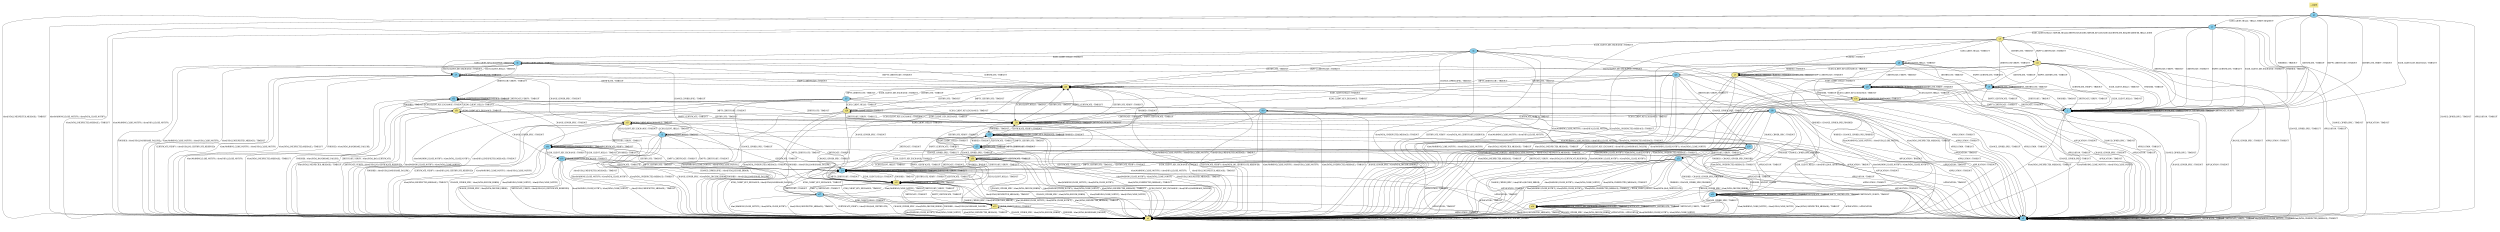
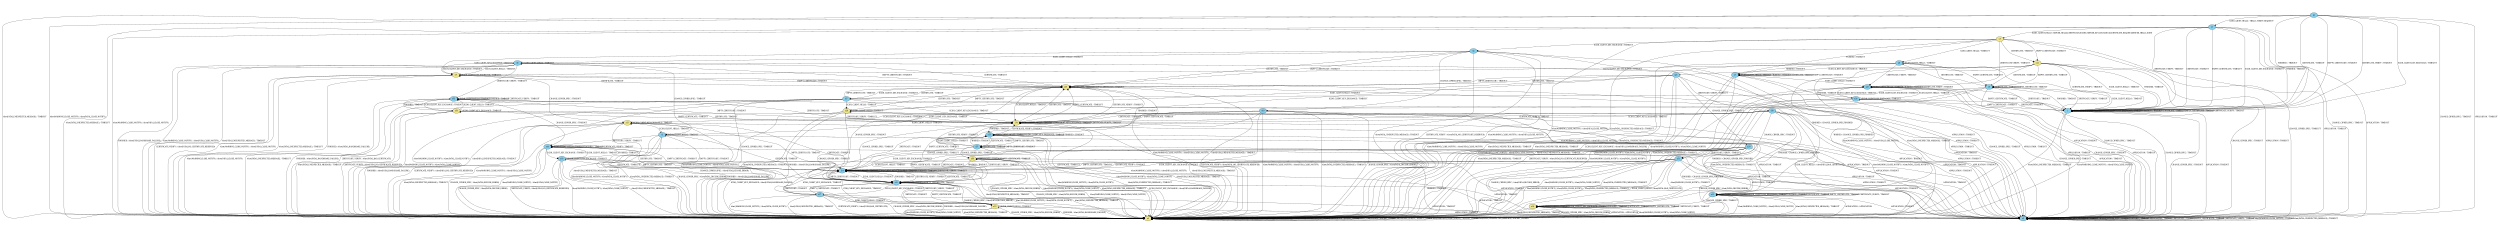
(2314, 5) -> none
(456, 75) -> (456, 75)
(1735, 75) -> (1735, 75)
none -> (1418, 96)
(1856, 99) -> (1856, 99)
(2052, 118) -> (1868, 203)
none -> (919, 132)
(634, 133) -> none
(508, 135) -> none
(1280, 151) -> none
(896, 183) -> (896, 183)
(1690, 183) -> (1690, 183)
(1763, 183) -> (1763, 183)
(905, 189) -> (905, 189)
(1436, 189) -> (1436, 189)
